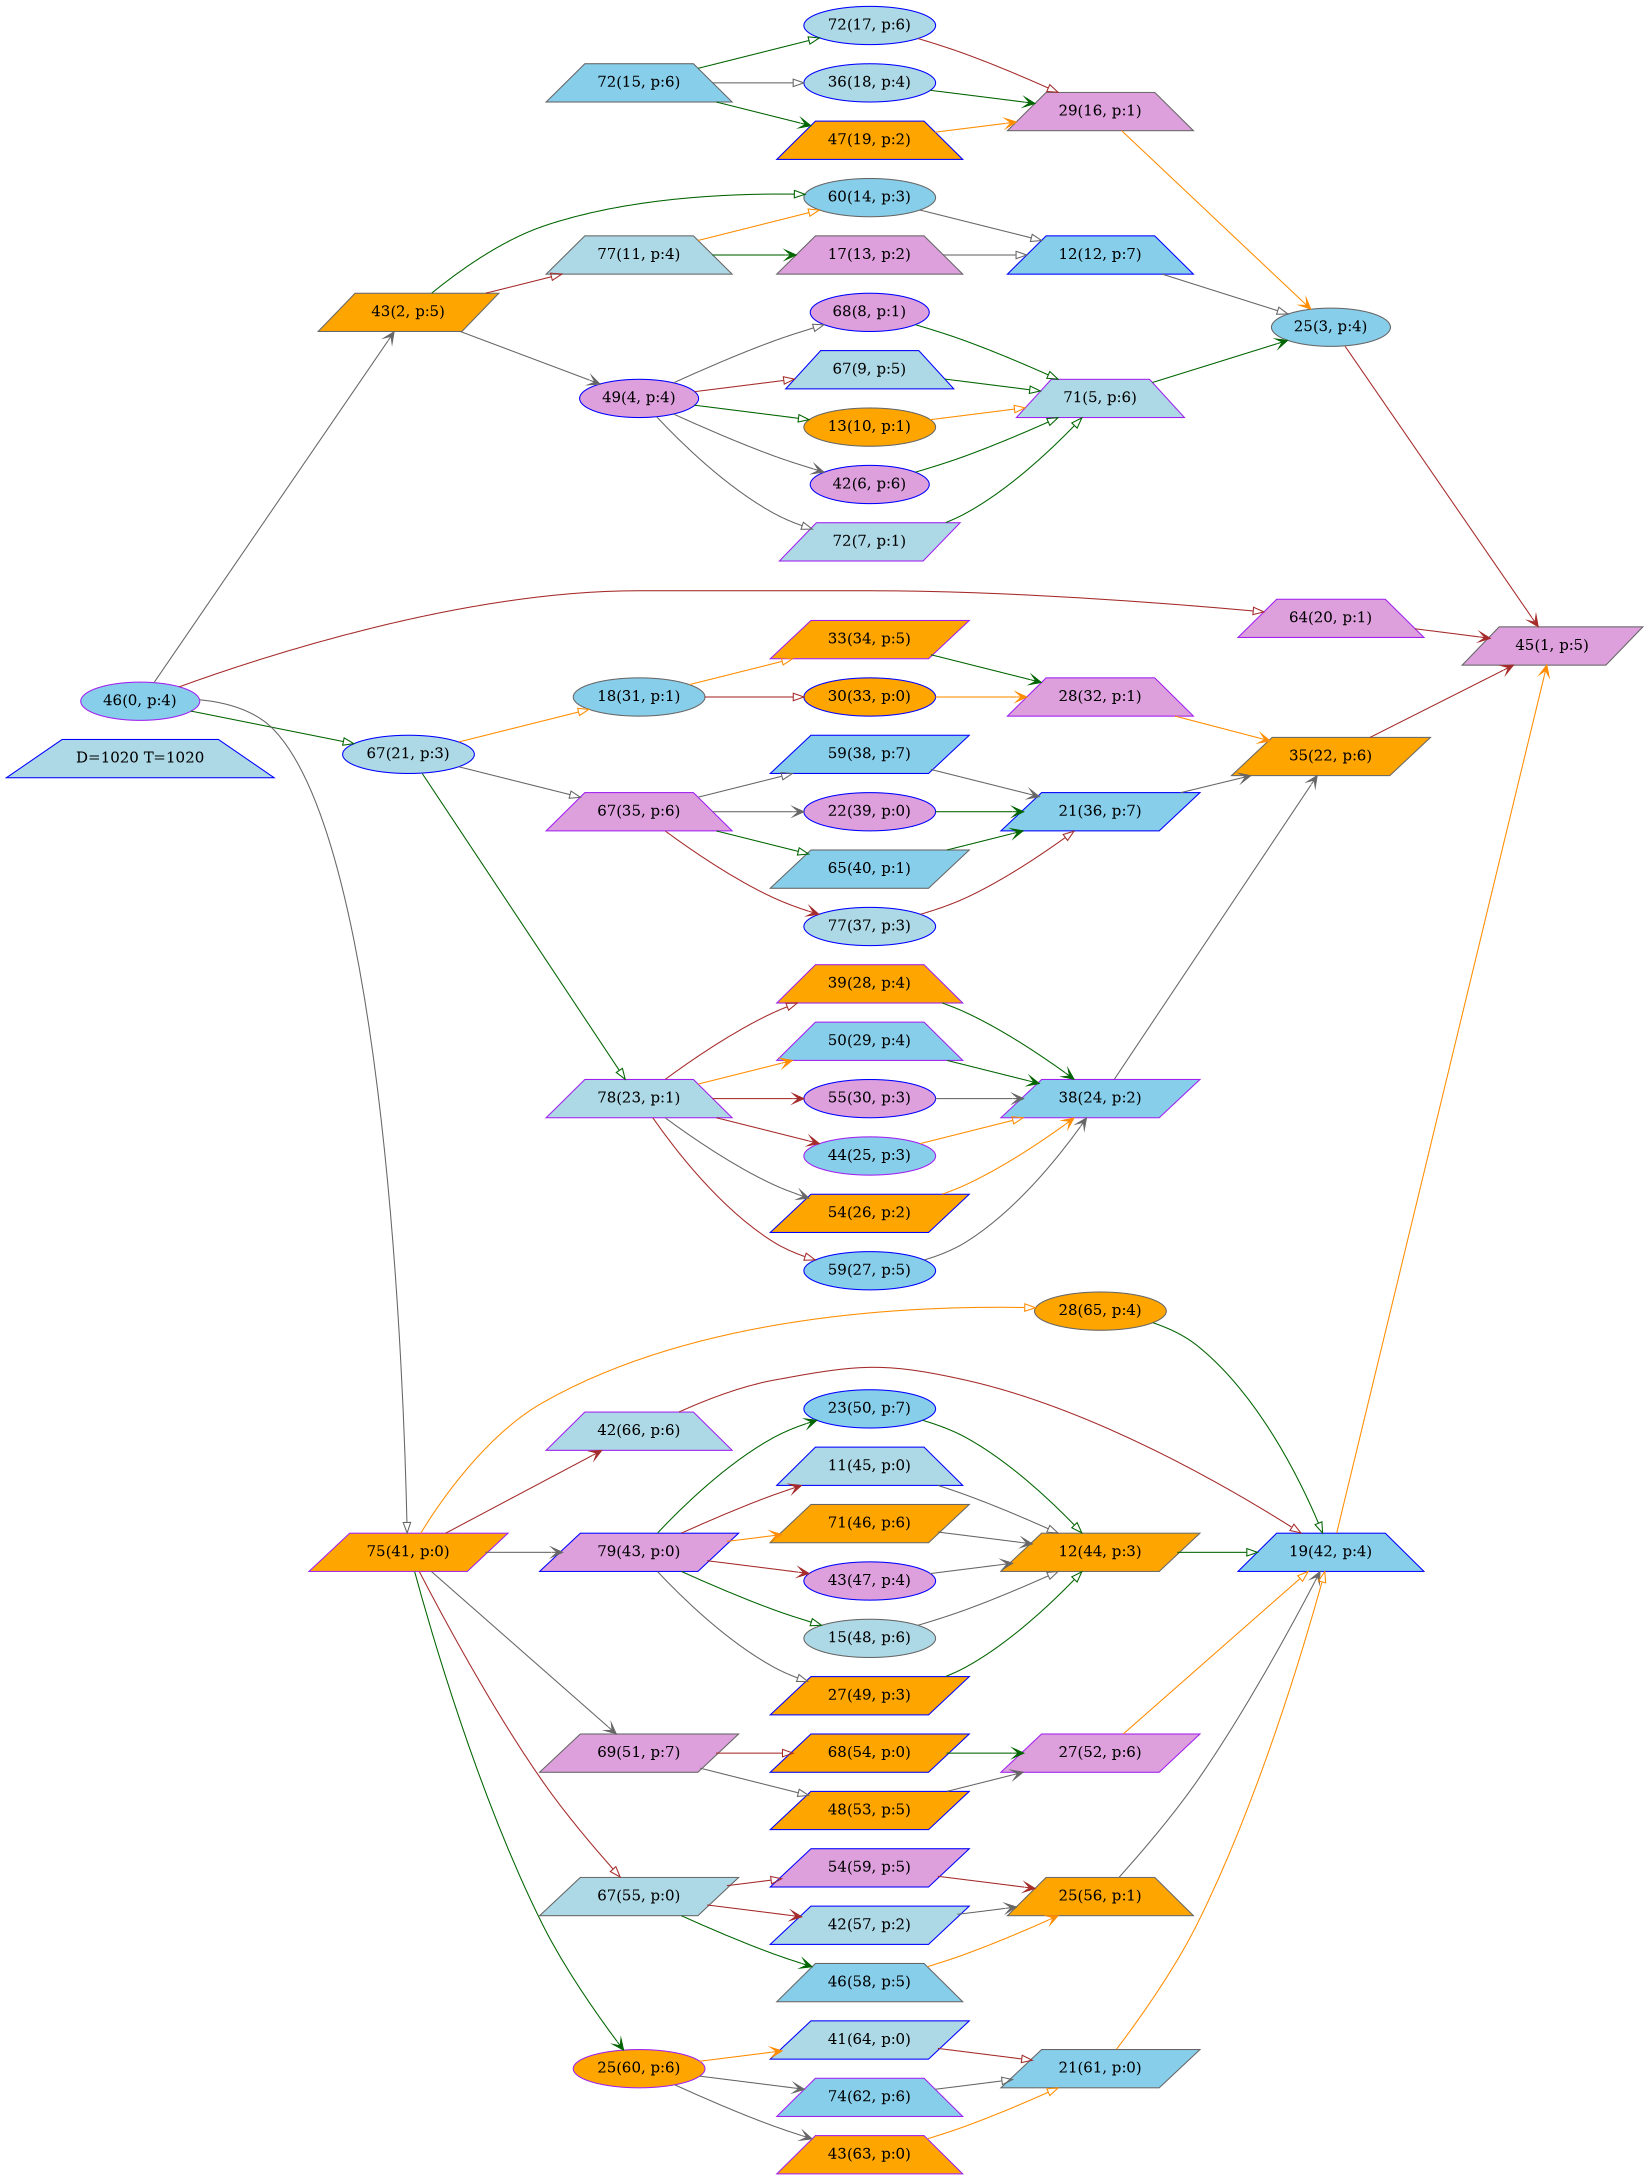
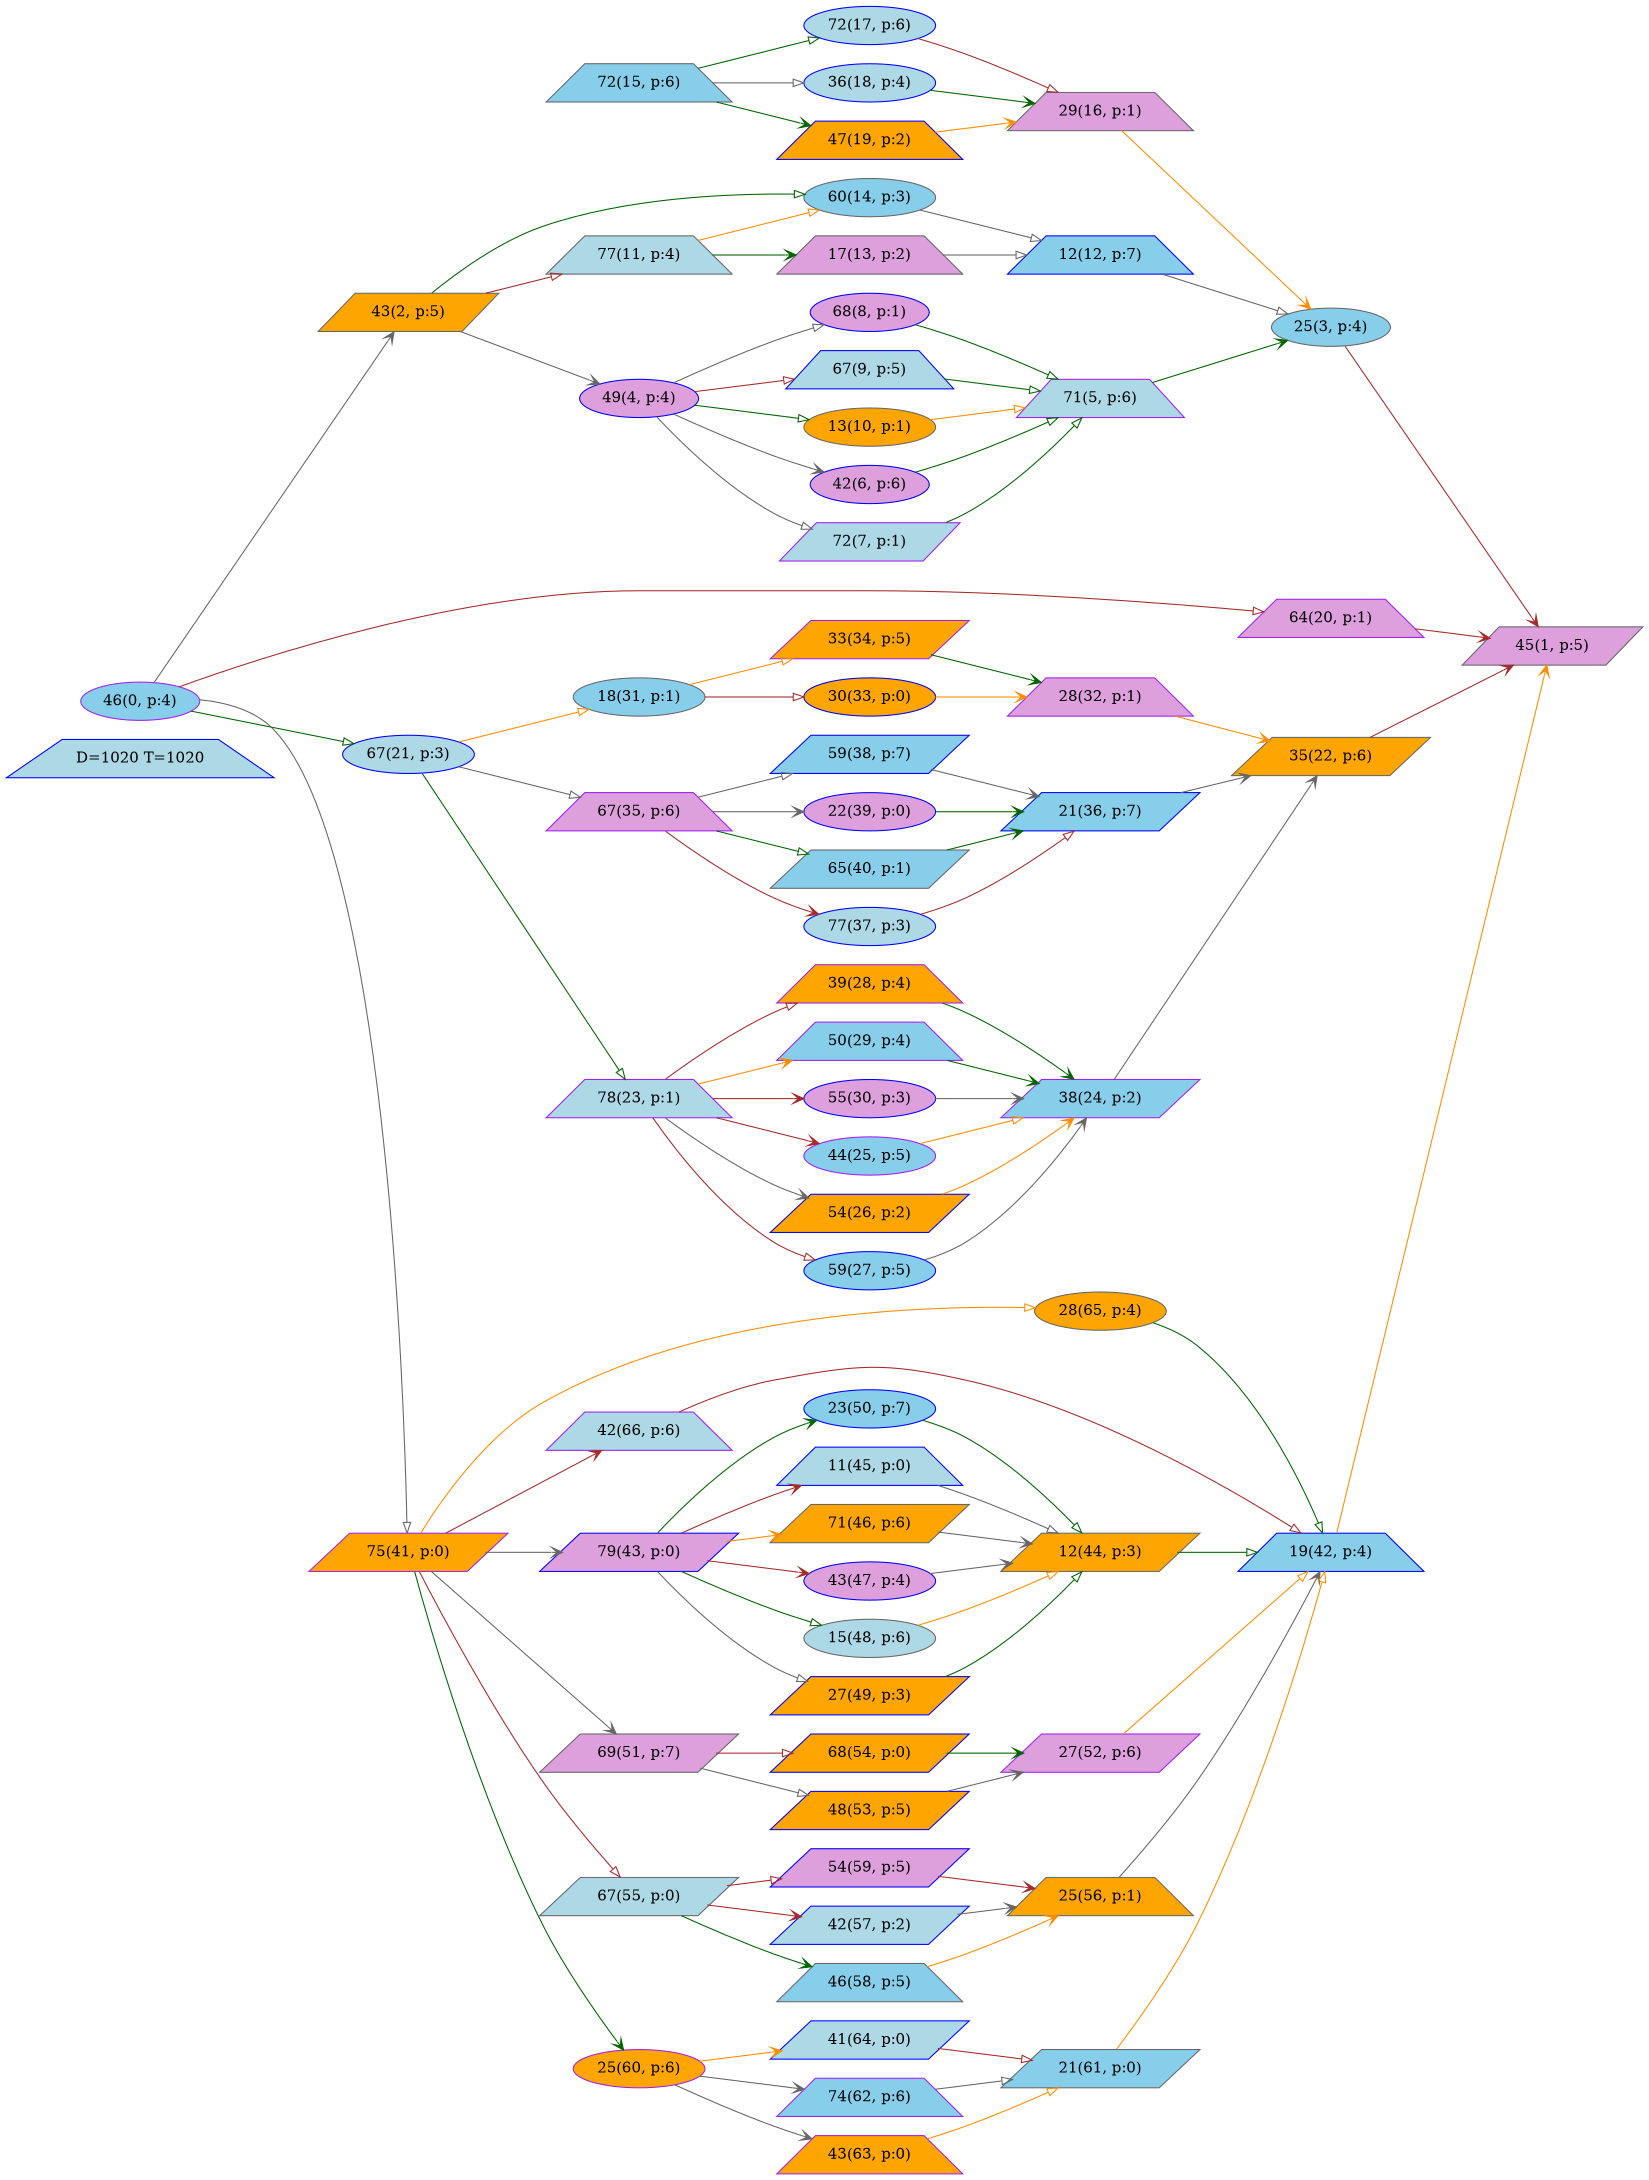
(870, 1156) -> (870, 1156)
(984, 1603) -> (984, 1603)
